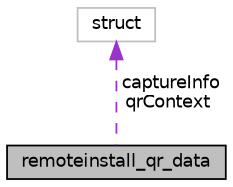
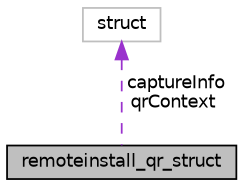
(116, 162) -> (122, 162)
